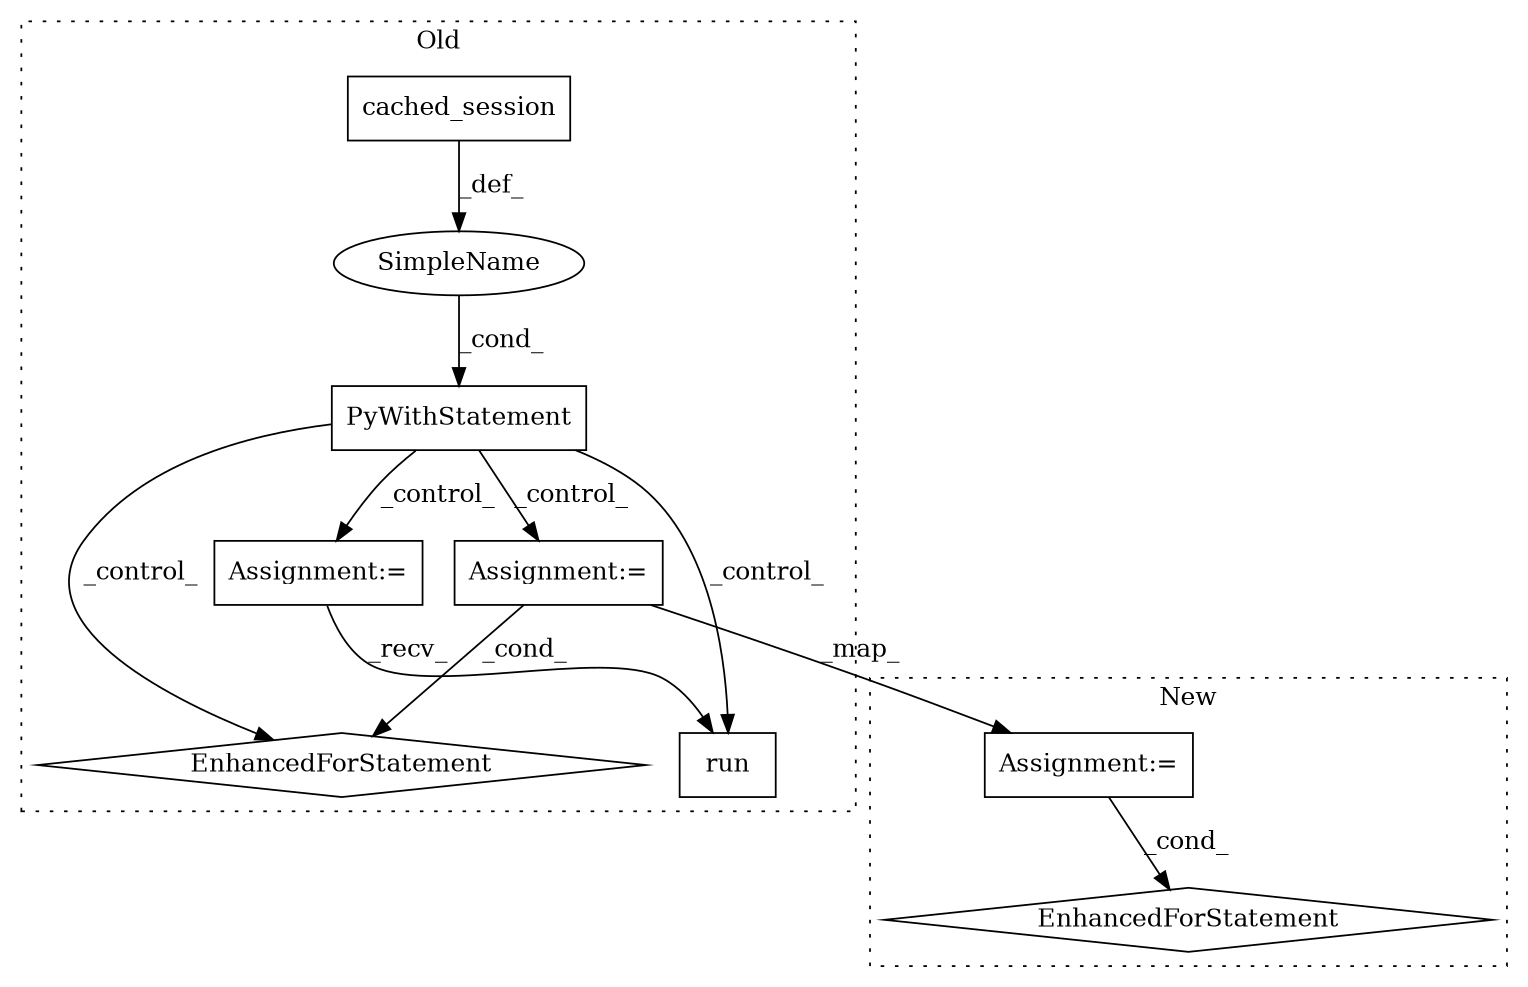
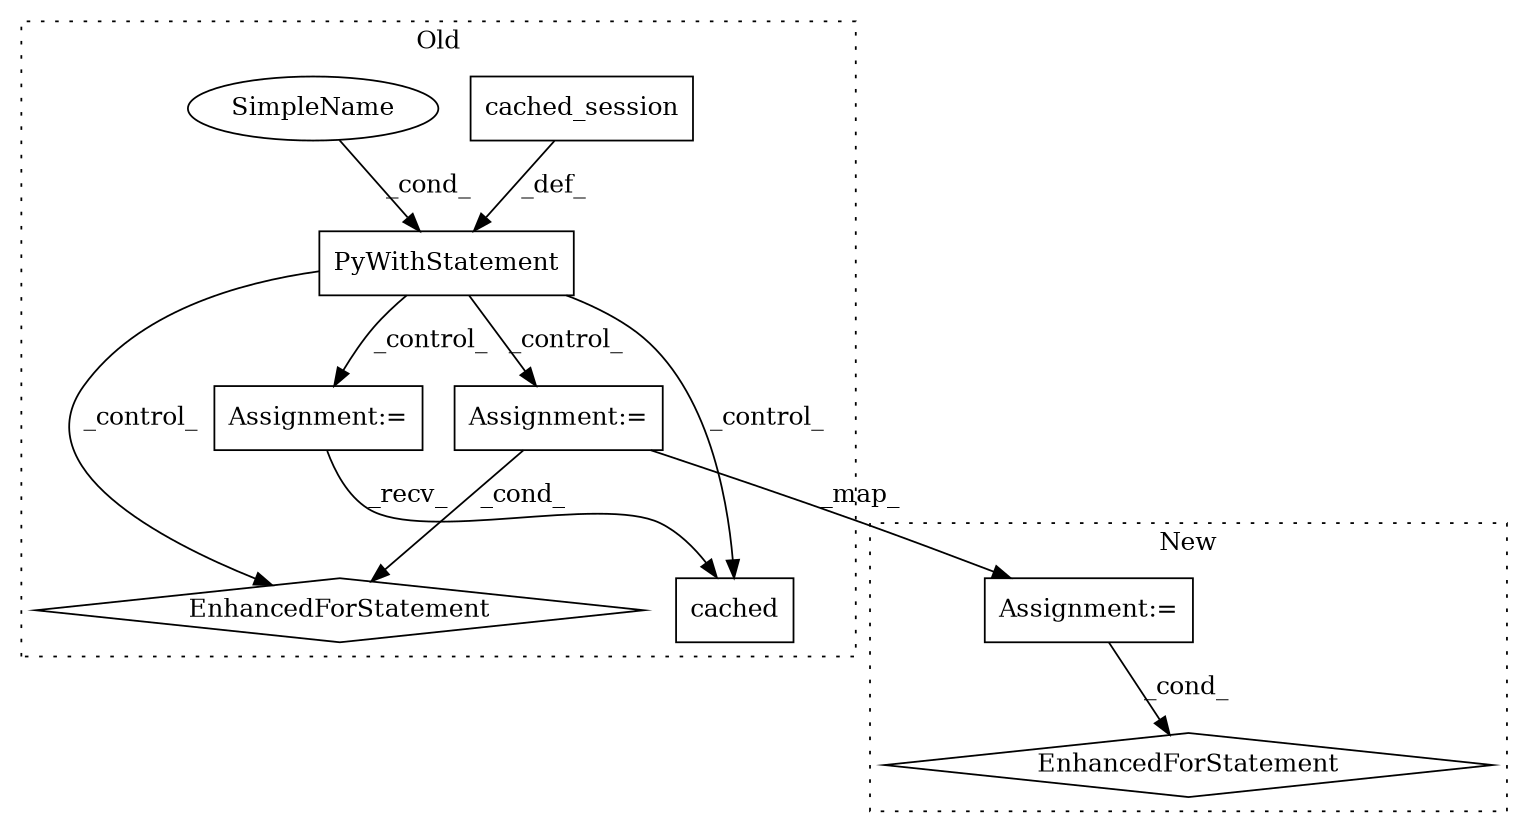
(459, 177) -> (520, 179)
(728, 765) -> (735, 610)
